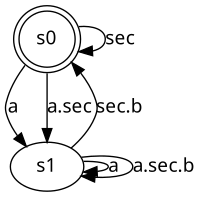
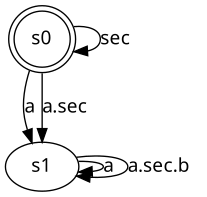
(96, 113) -> none
